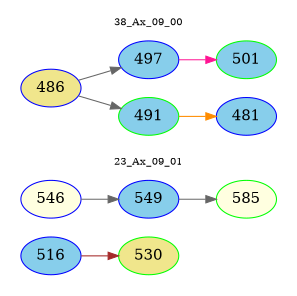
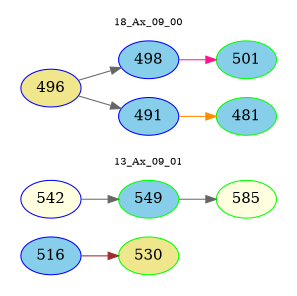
(149, 23) -> (149, 23)
(149, 60) -> (149, 60)
(51, 88) -> (51, 88)
(149, 116) -> (149, 116)
(246, 116) -> (246, 116)
(149, 162) -> (149, 162)
(51, 199) -> (51, 199)
(149, 199) -> (149, 199)
